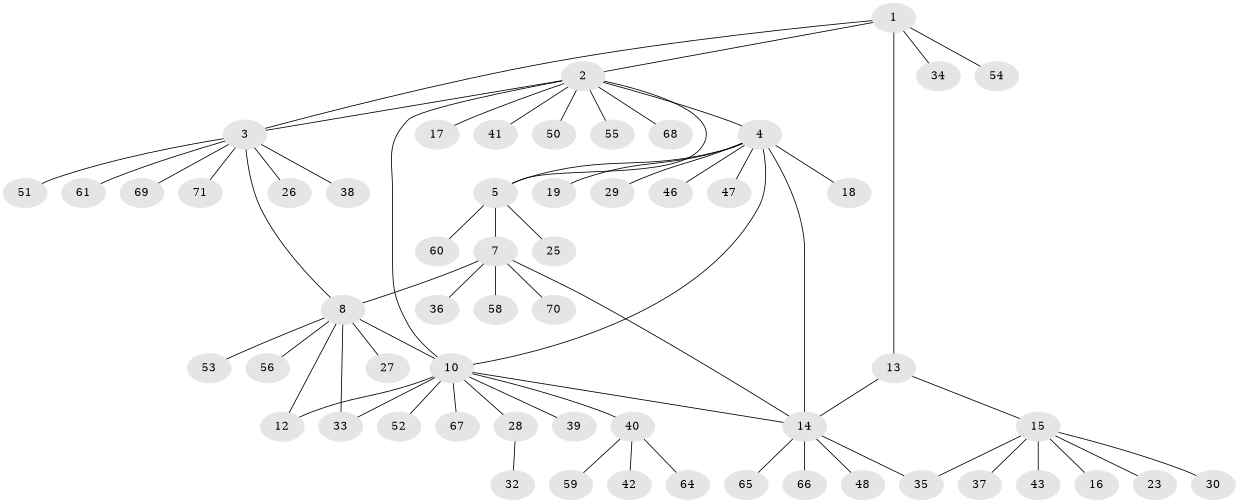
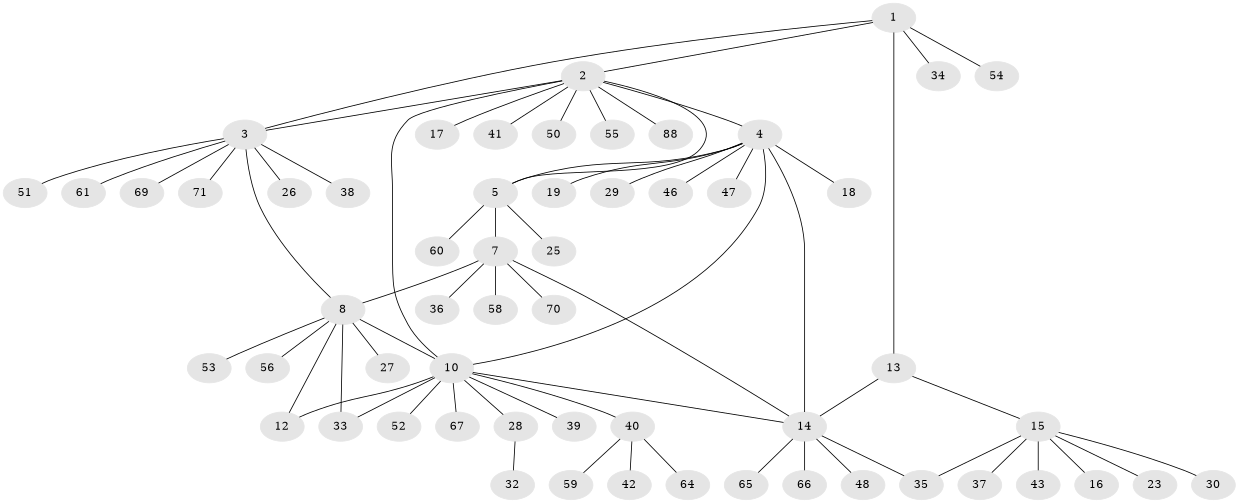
(671, 135) -> (671, 135)
